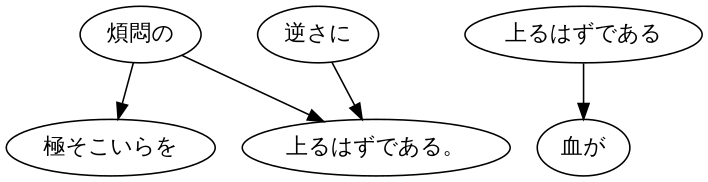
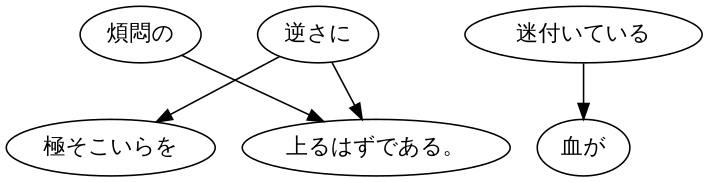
(584, 35) -> (584, 35)
(128, 83) -> (222, 87)
